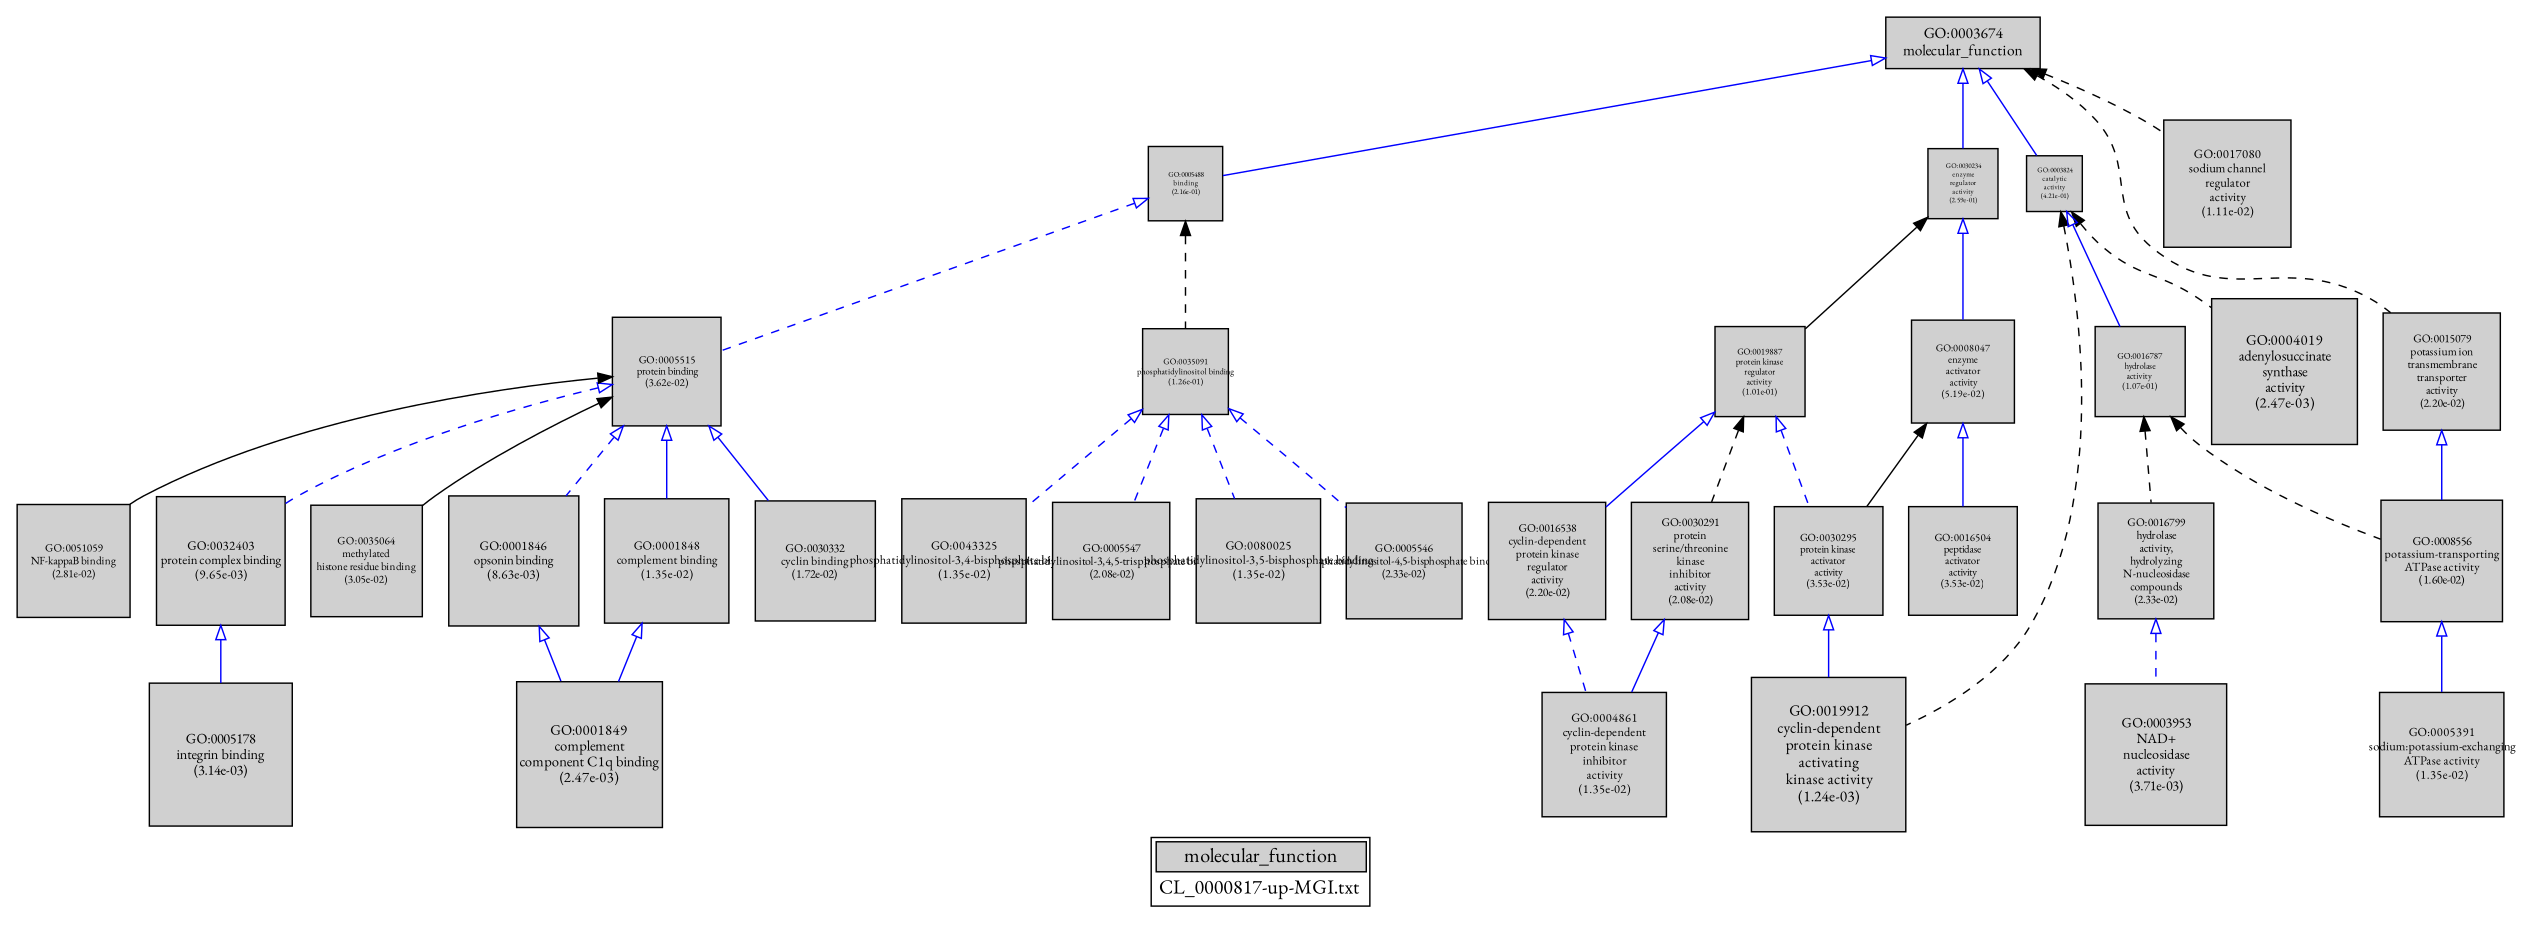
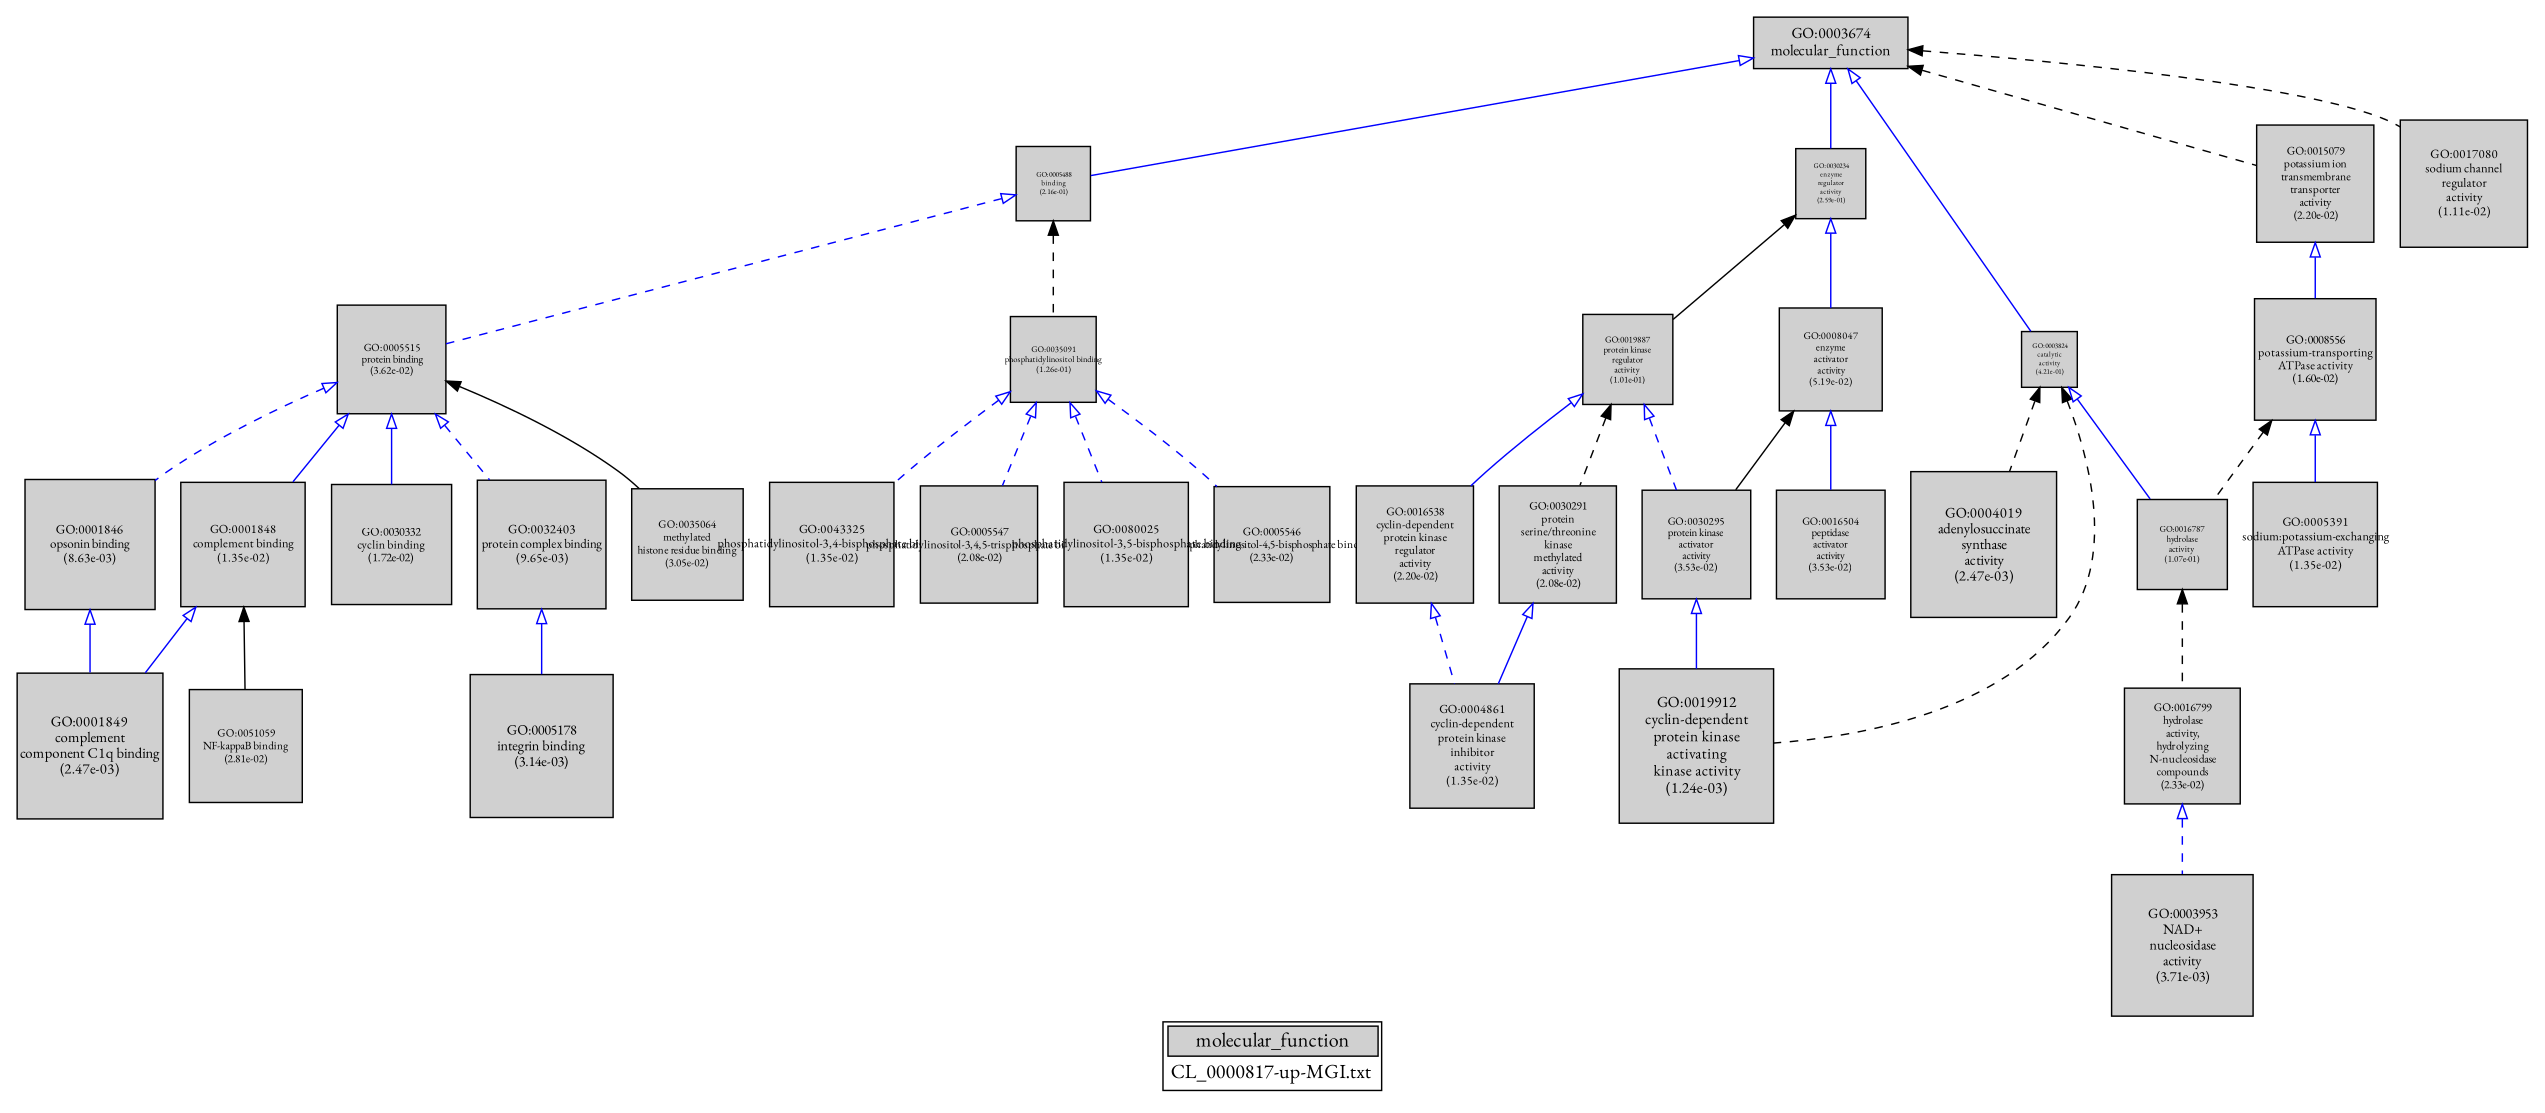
(358, 419) -> (245, 655)
(2275, 493) -> (2239, 466)
(1691, 574) -> (1559, 558)
